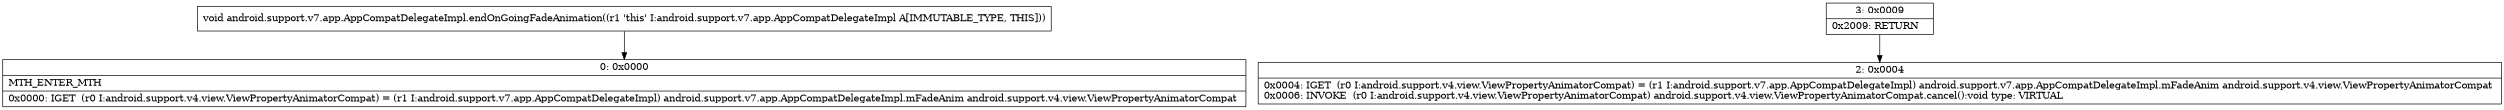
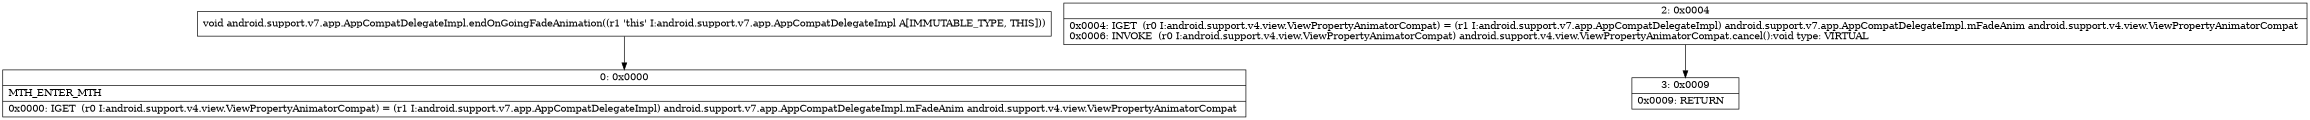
(1880, 26) -> (1685, 101)
(1880, 45) -> (1685, 58)
